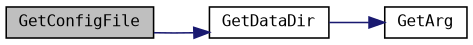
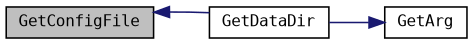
(174, 33) -> (190, 12)
